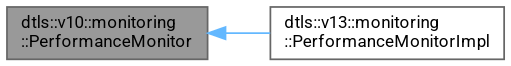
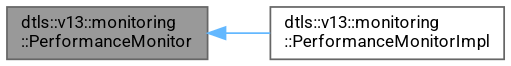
(107, 33) -> (107, 33)
